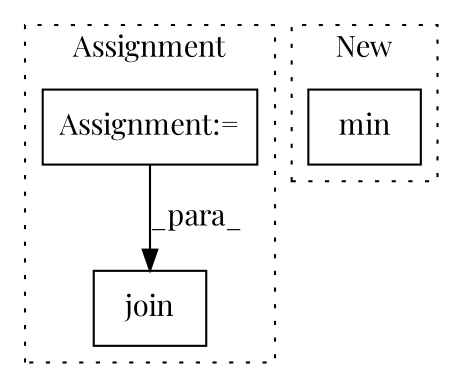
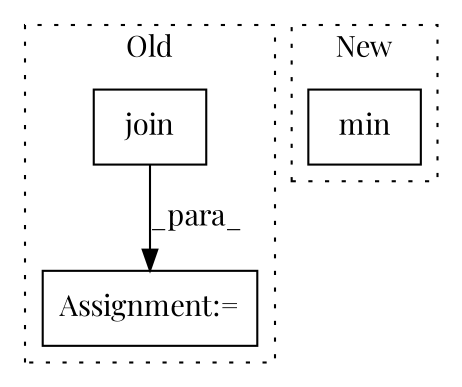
(150, 49) -> (150, 49)
(150, 207) -> (150, 207)
